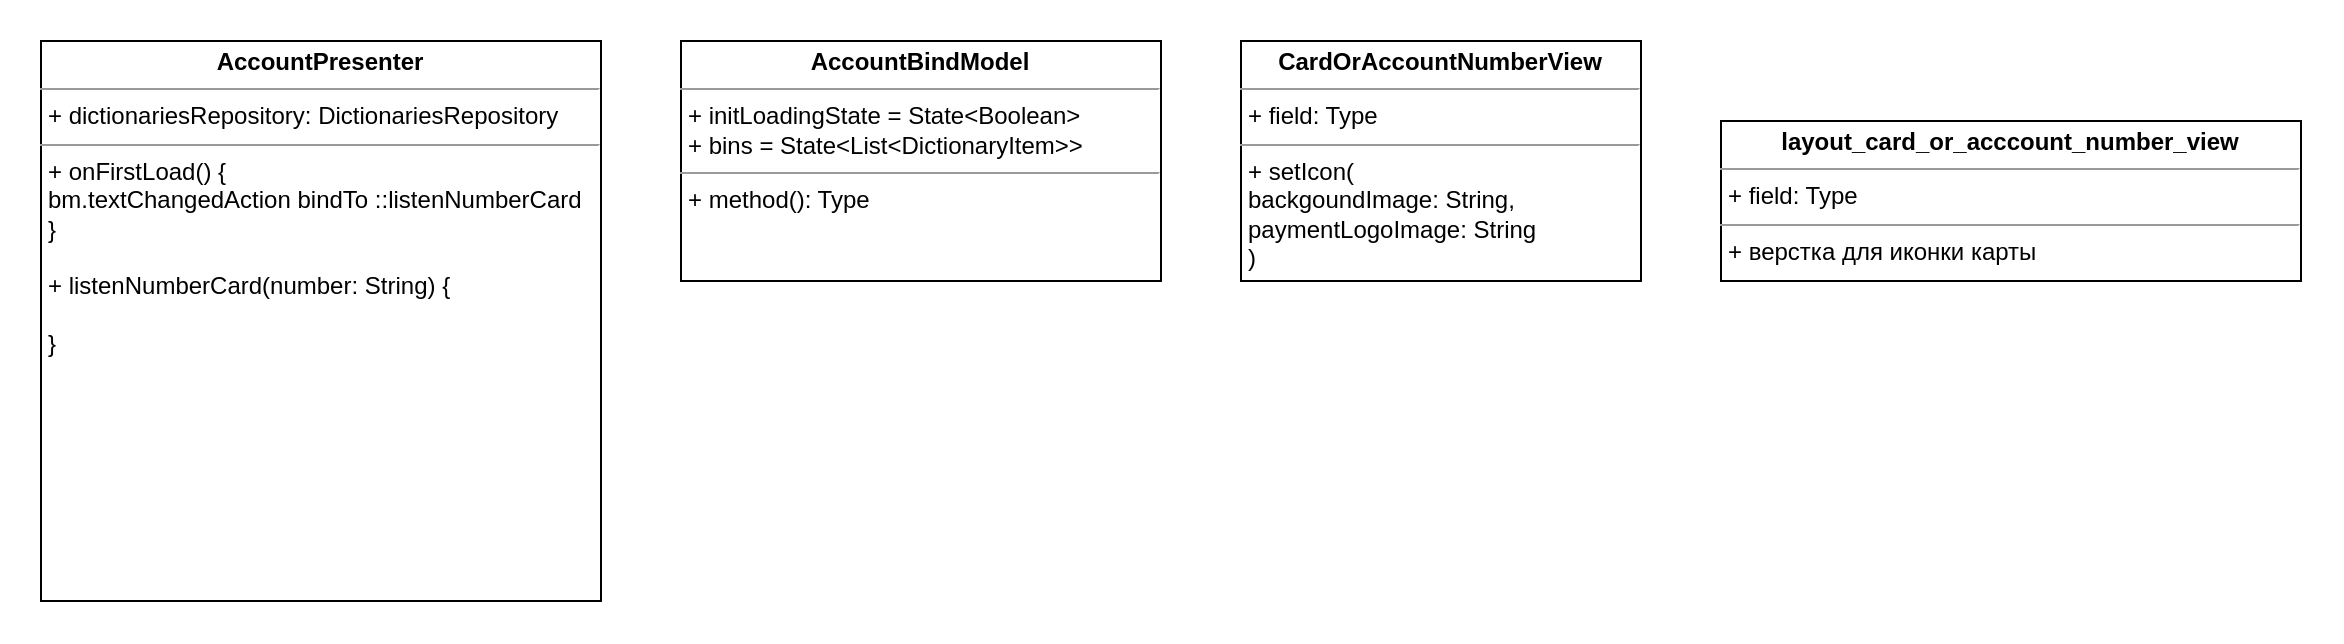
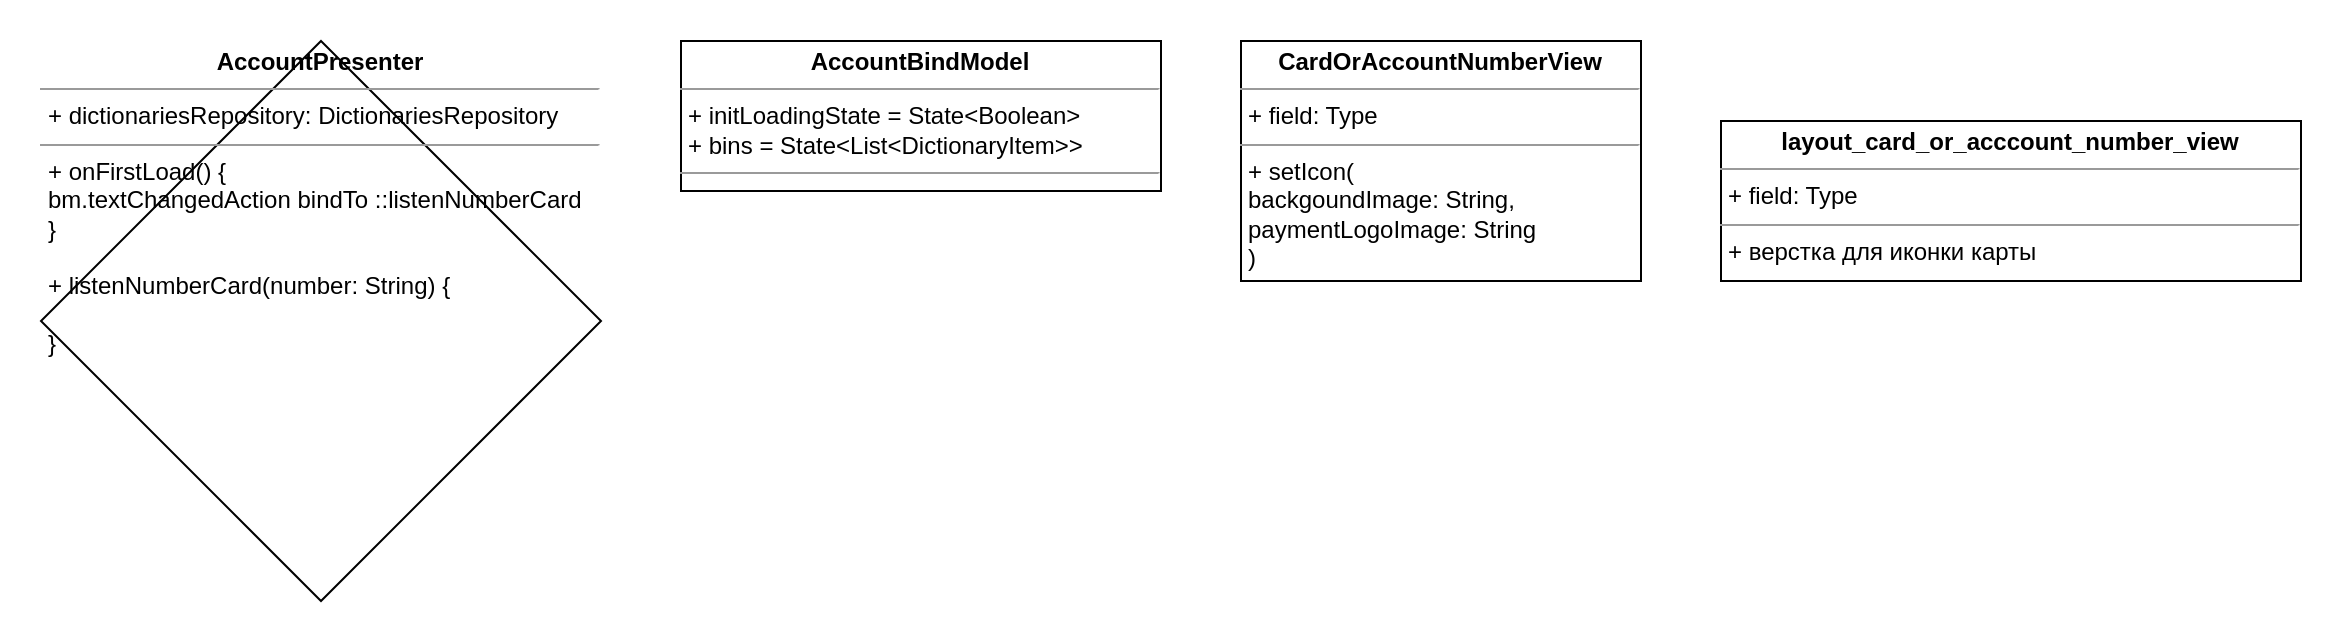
(921, 161) -> (921, 116)
(321, 321) -> (321, 321)
